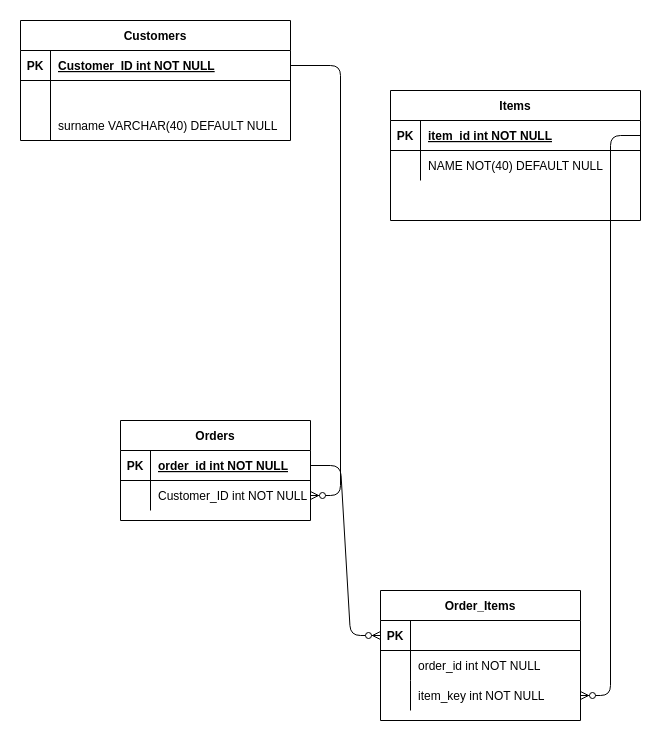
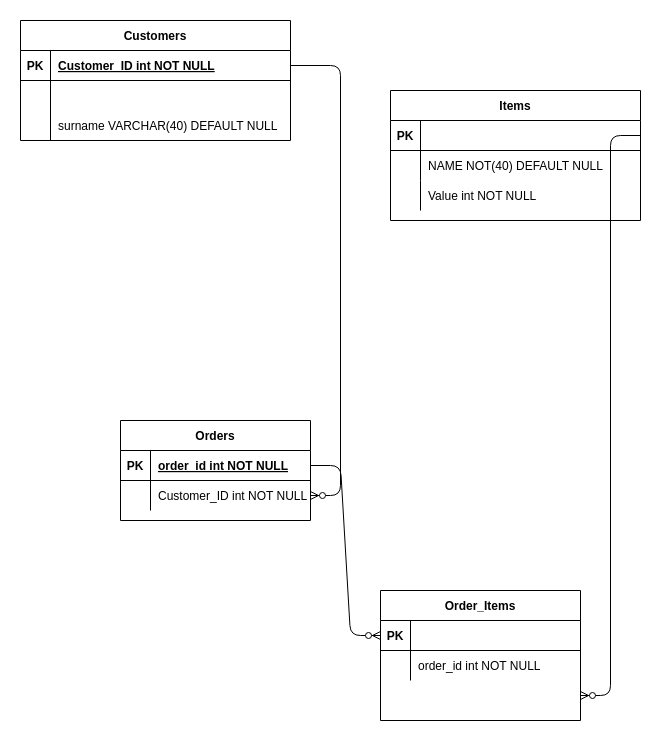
(531, 136) -> none
none -> (531, 196)
(496, 696) -> none
